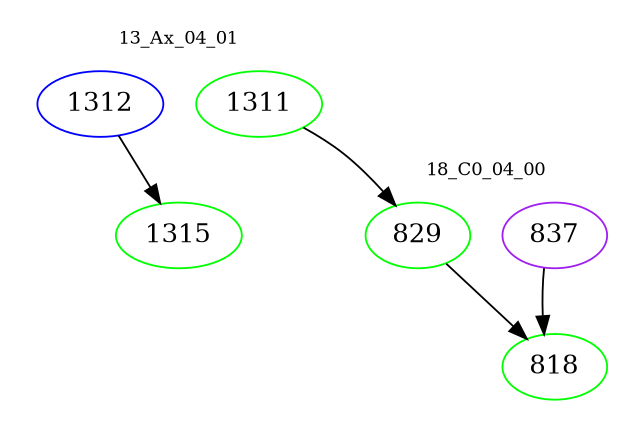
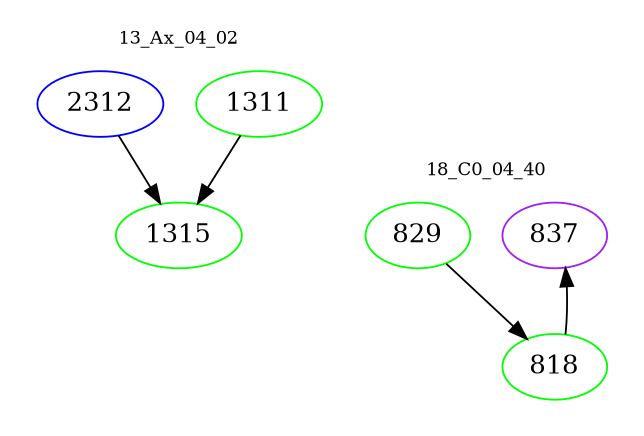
(179, 39) -> (179, 39)
(100, 104) -> (100, 104)
(362, 170) -> (224, 161)
(486, 171) -> (486, 171)
(543, 292) -> (567, 311)
